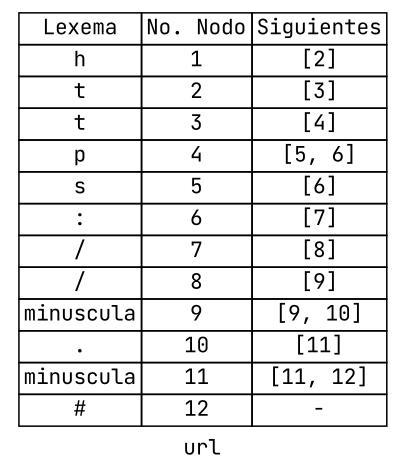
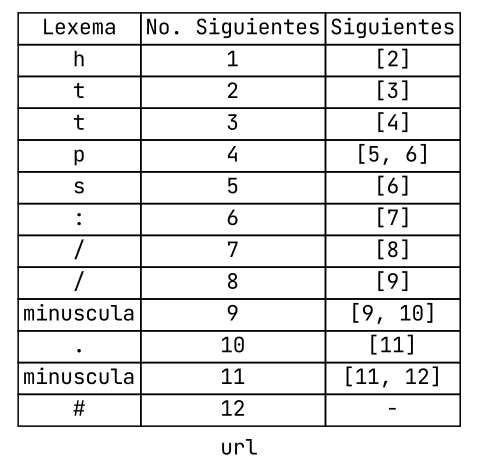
(197, 28) -> (233, 28)
